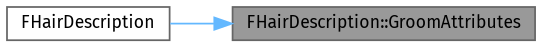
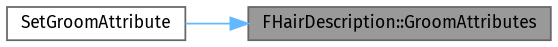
(88, 24) -> (96, 24)
